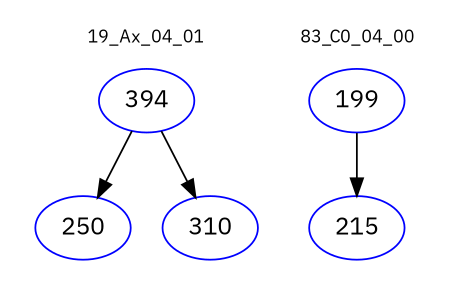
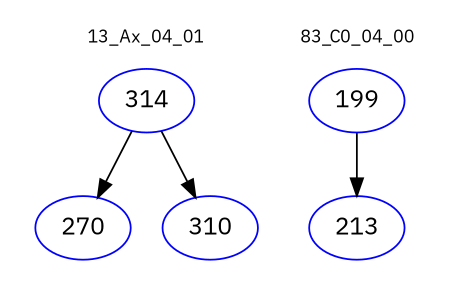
(147, 38) -> (147, 38)
(147, 101) -> (147, 101)
(83, 228) -> (83, 228)
(357, 228) -> (357, 228)
